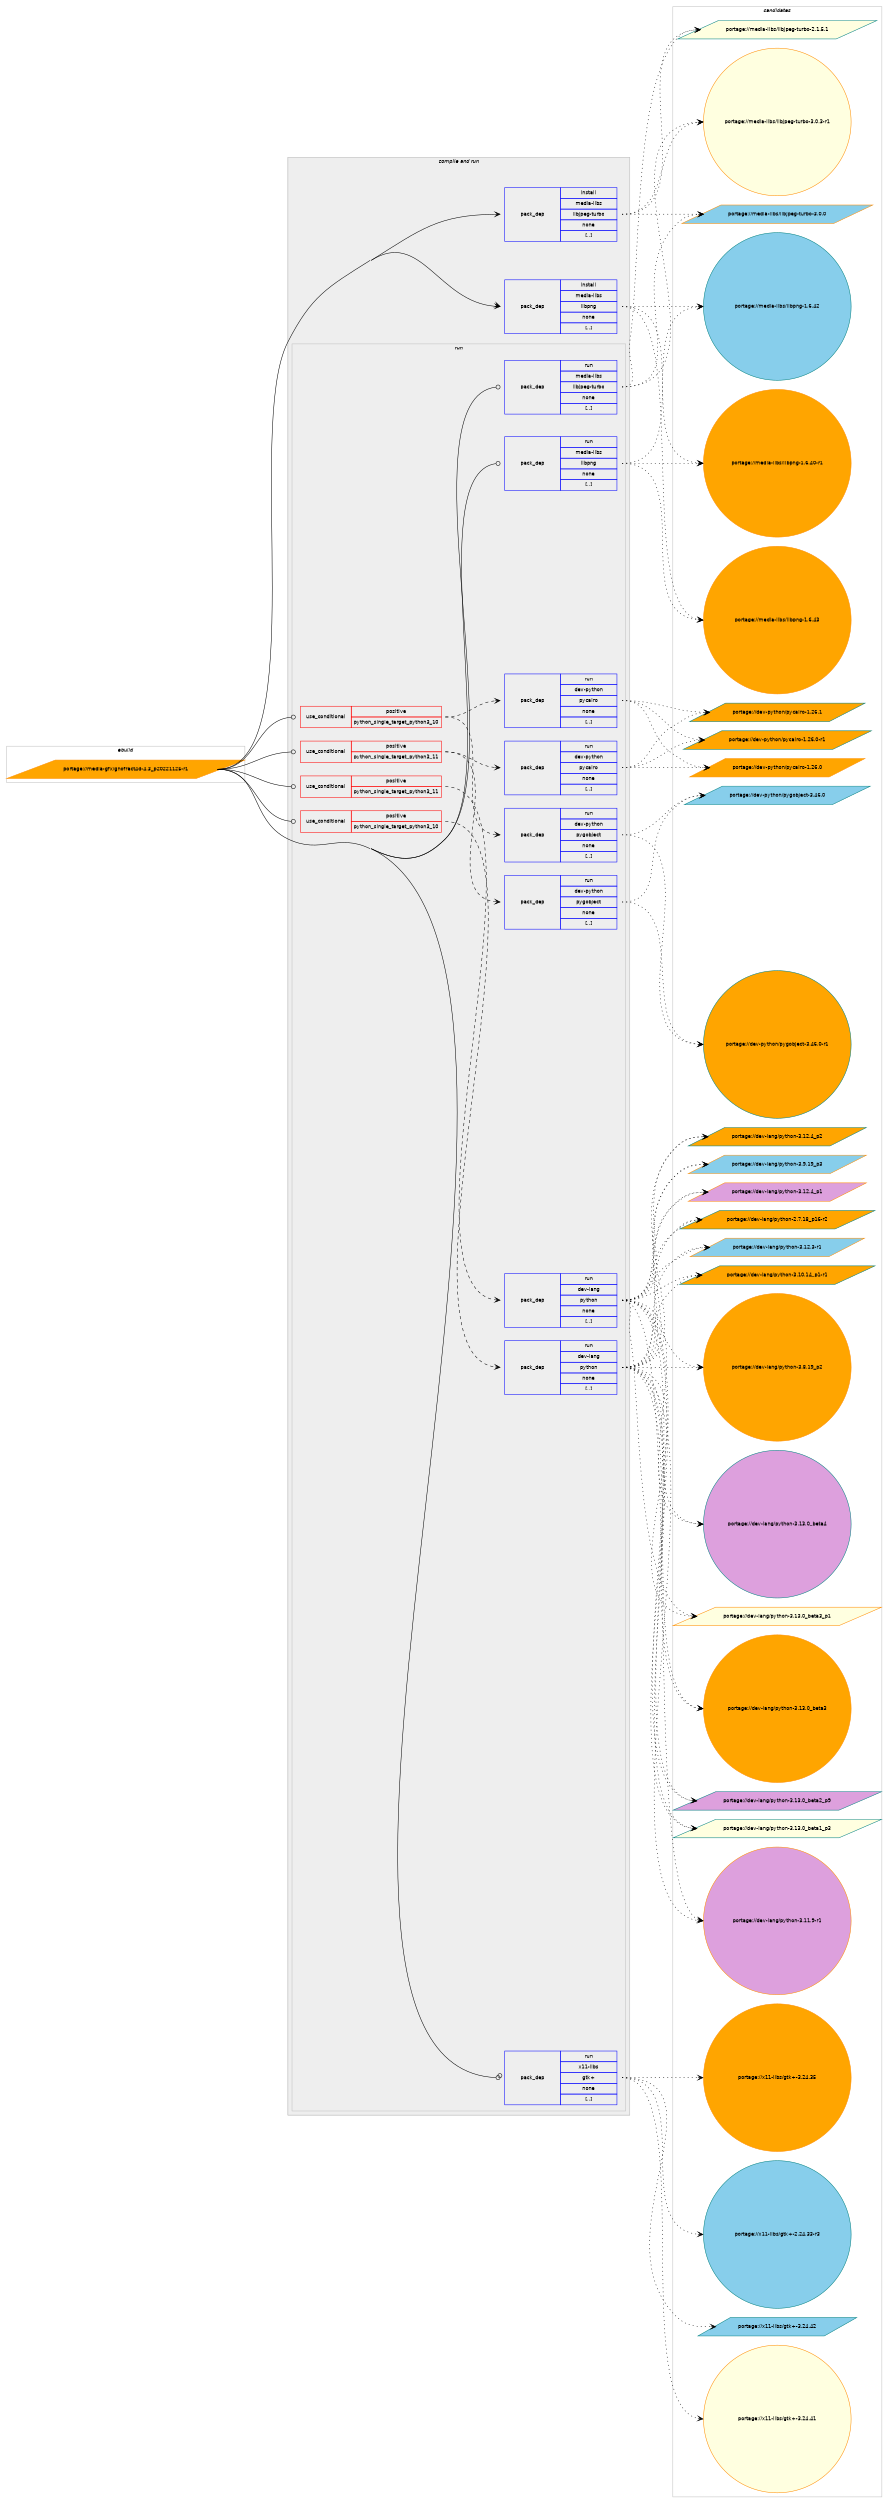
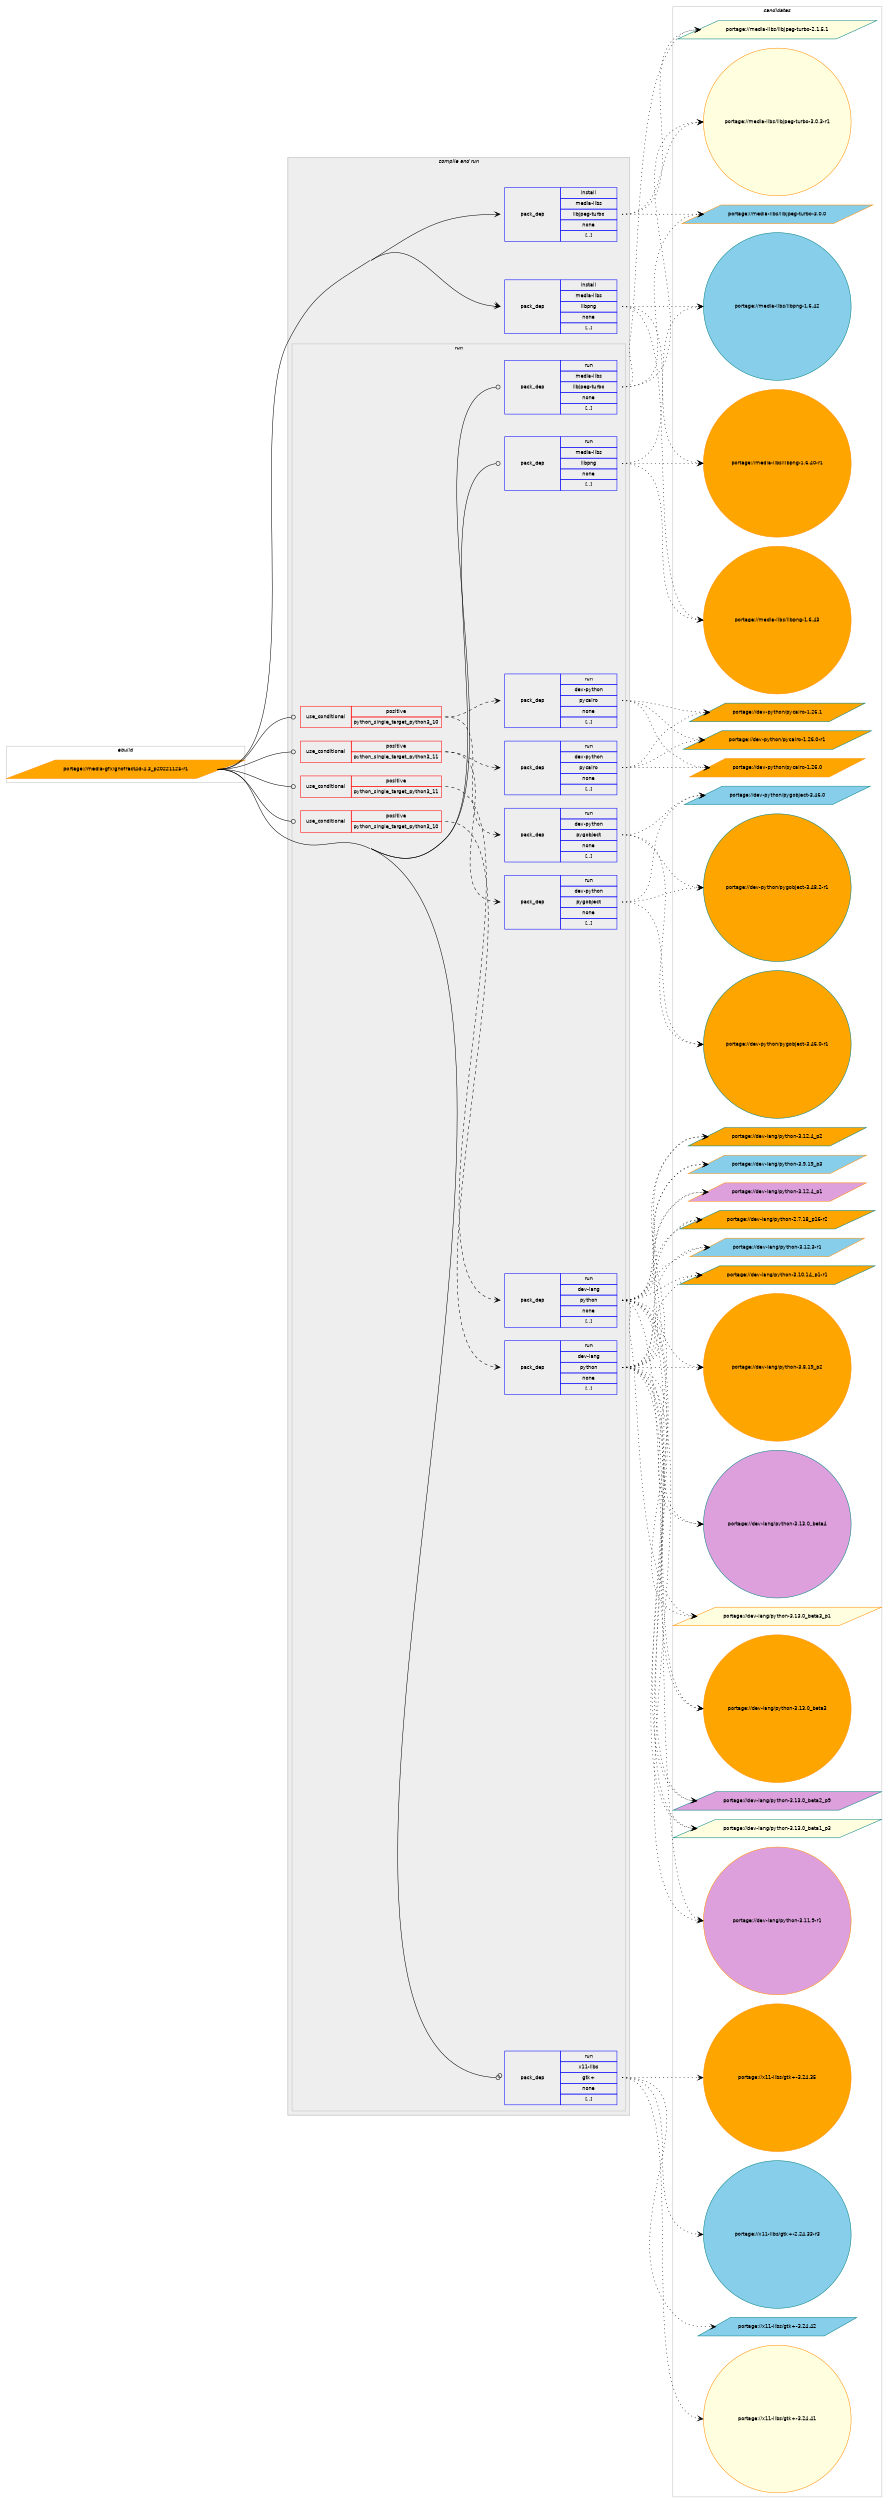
none -> (777, 888)
